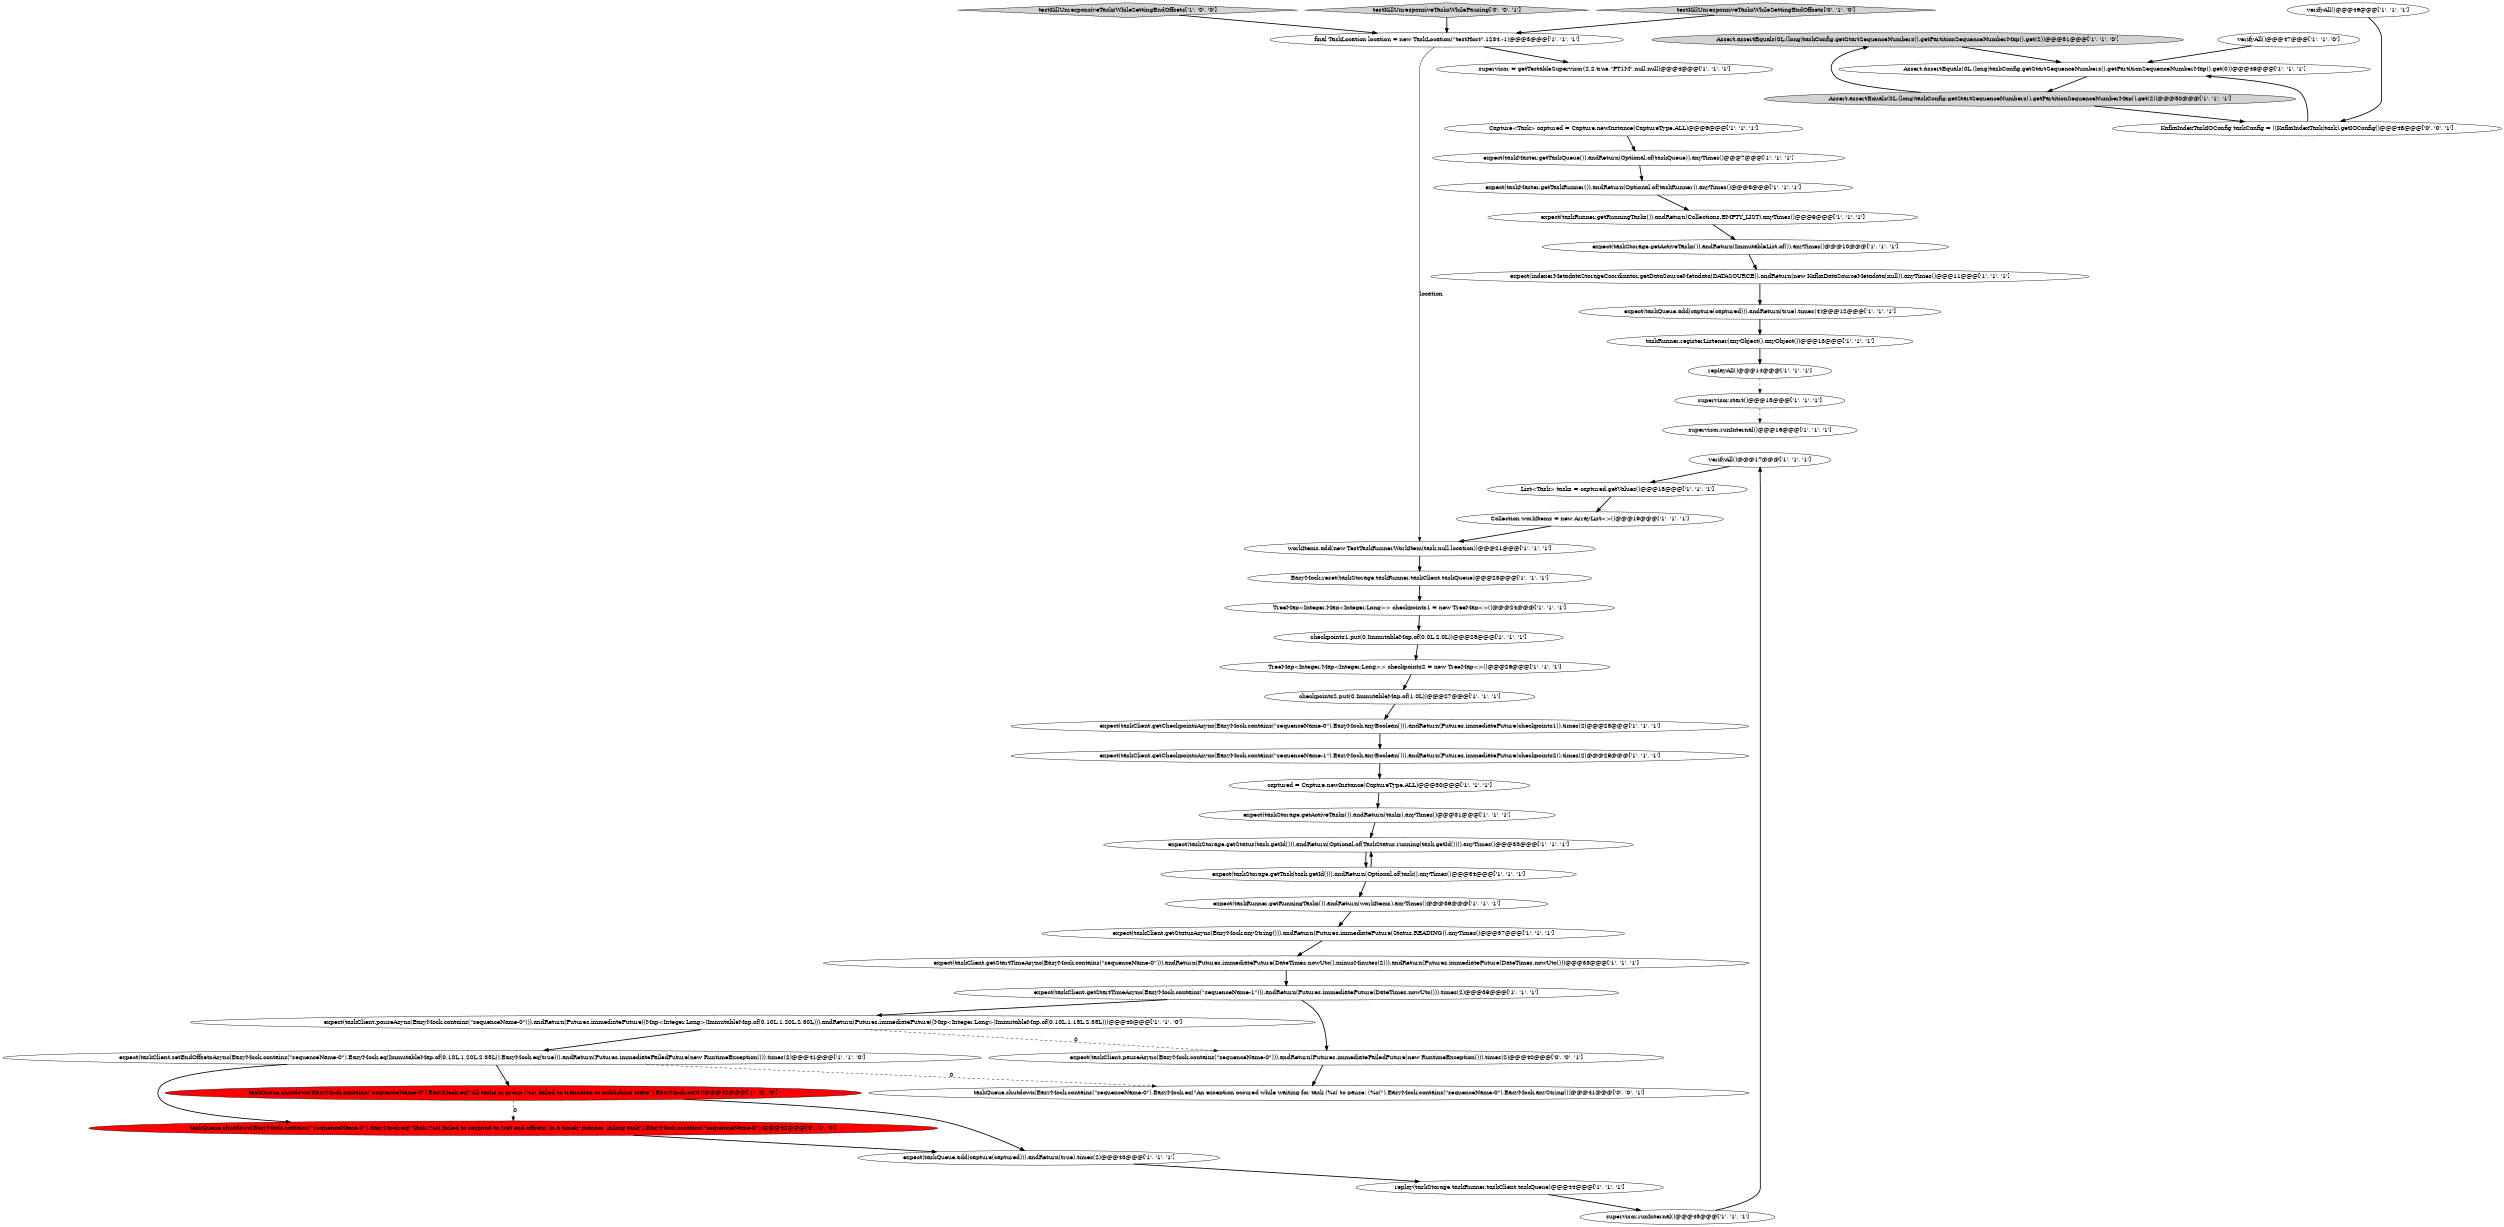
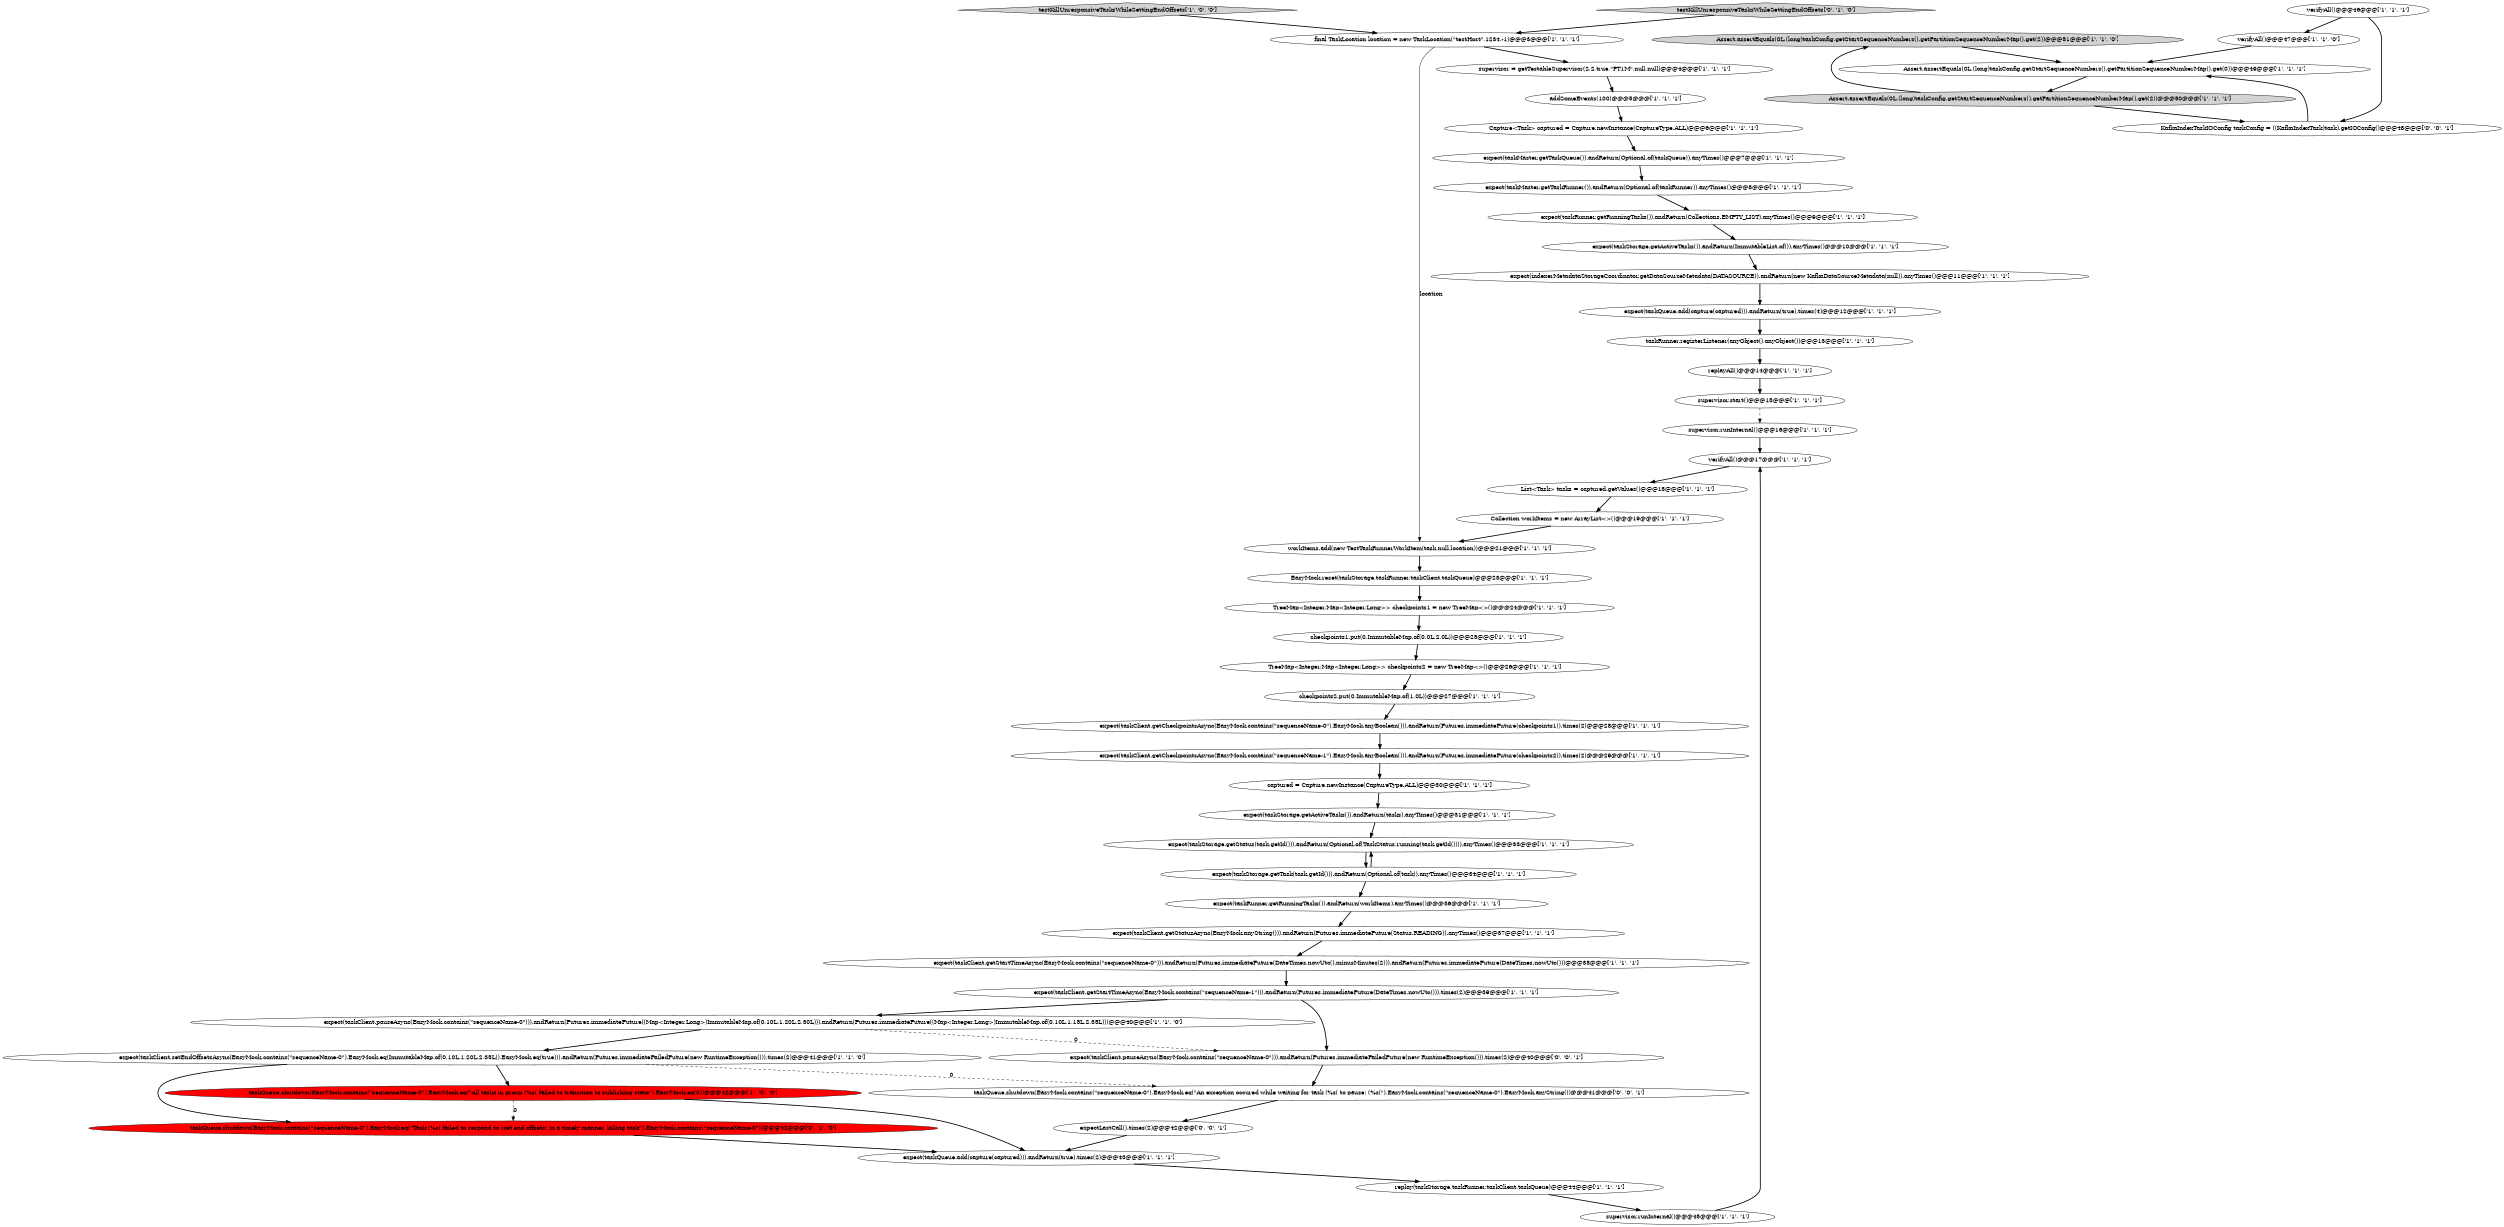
(1447, 10) -> none
none -> (2325, 24)
none -> (1616, 99)
(1760, 384) -> (1760, 384)
none -> (1760, 443)
none -> (1153, 1128)
